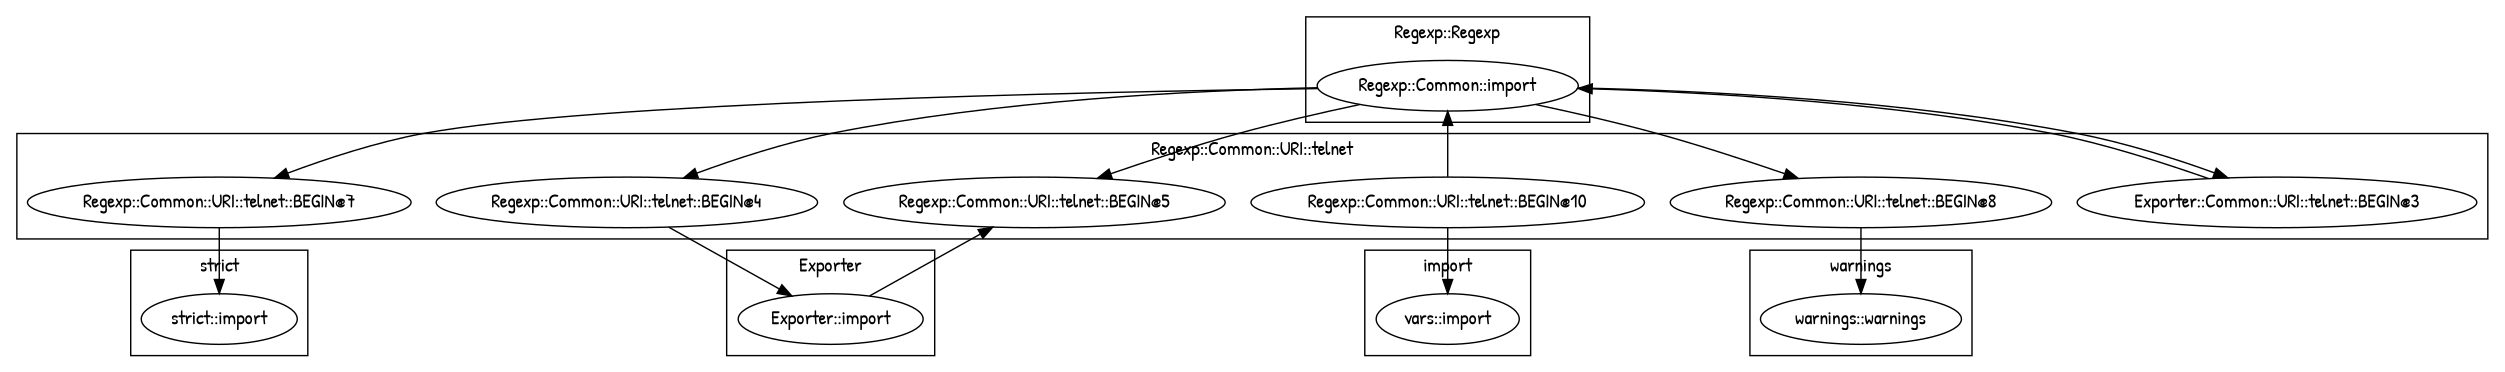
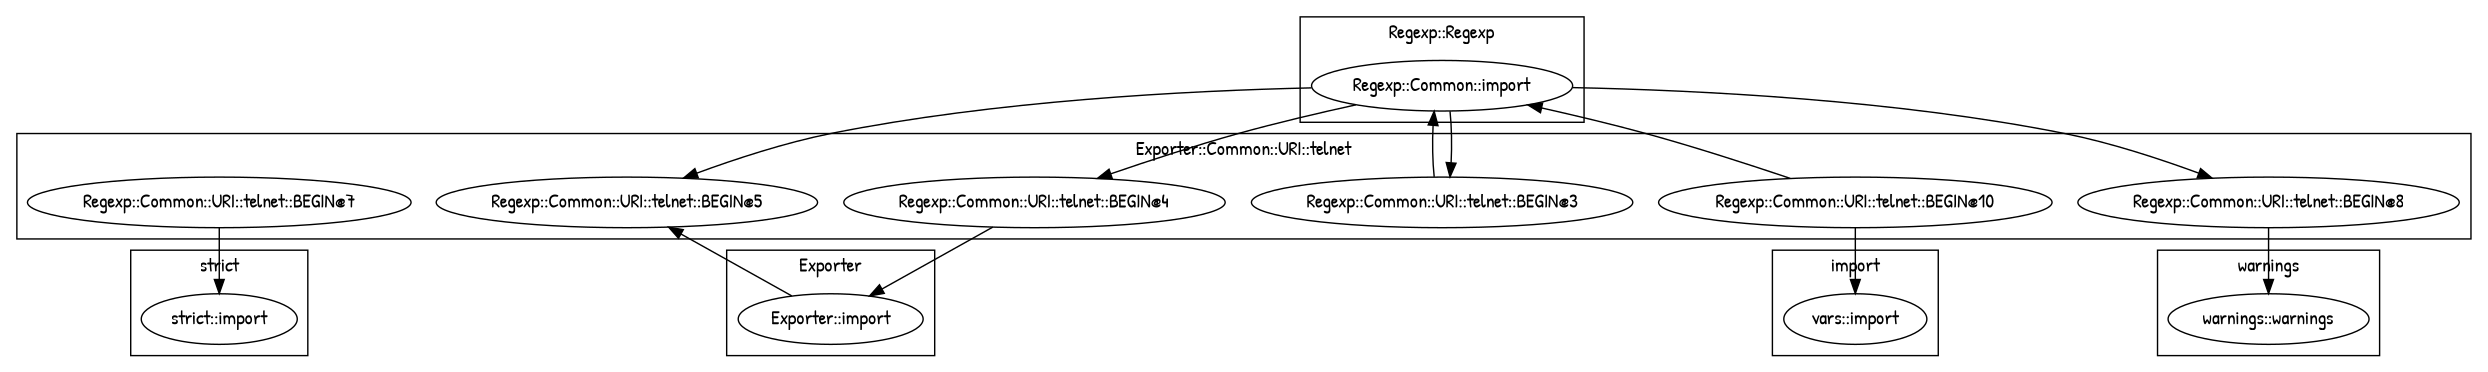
(799, 103) -> none
(1252, 150) -> (1244, 150)
(2277, 202) -> (1442, 202)
